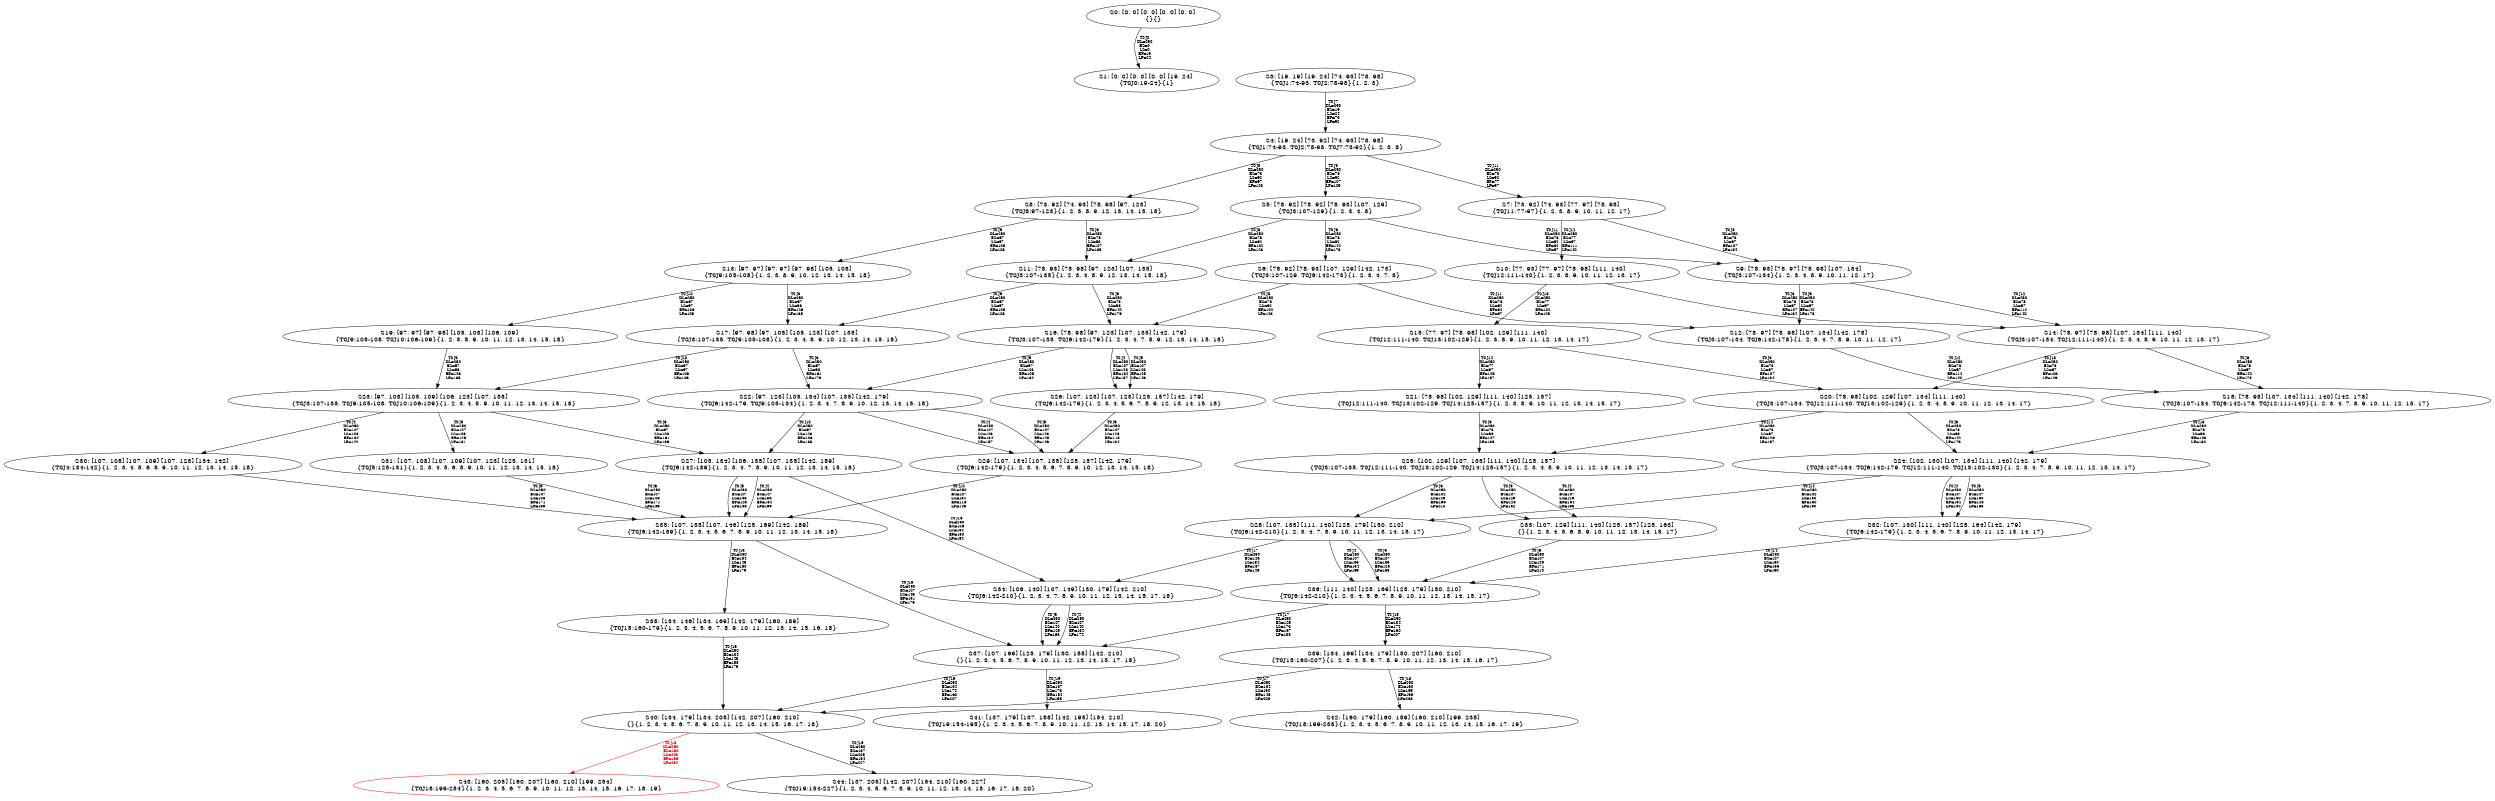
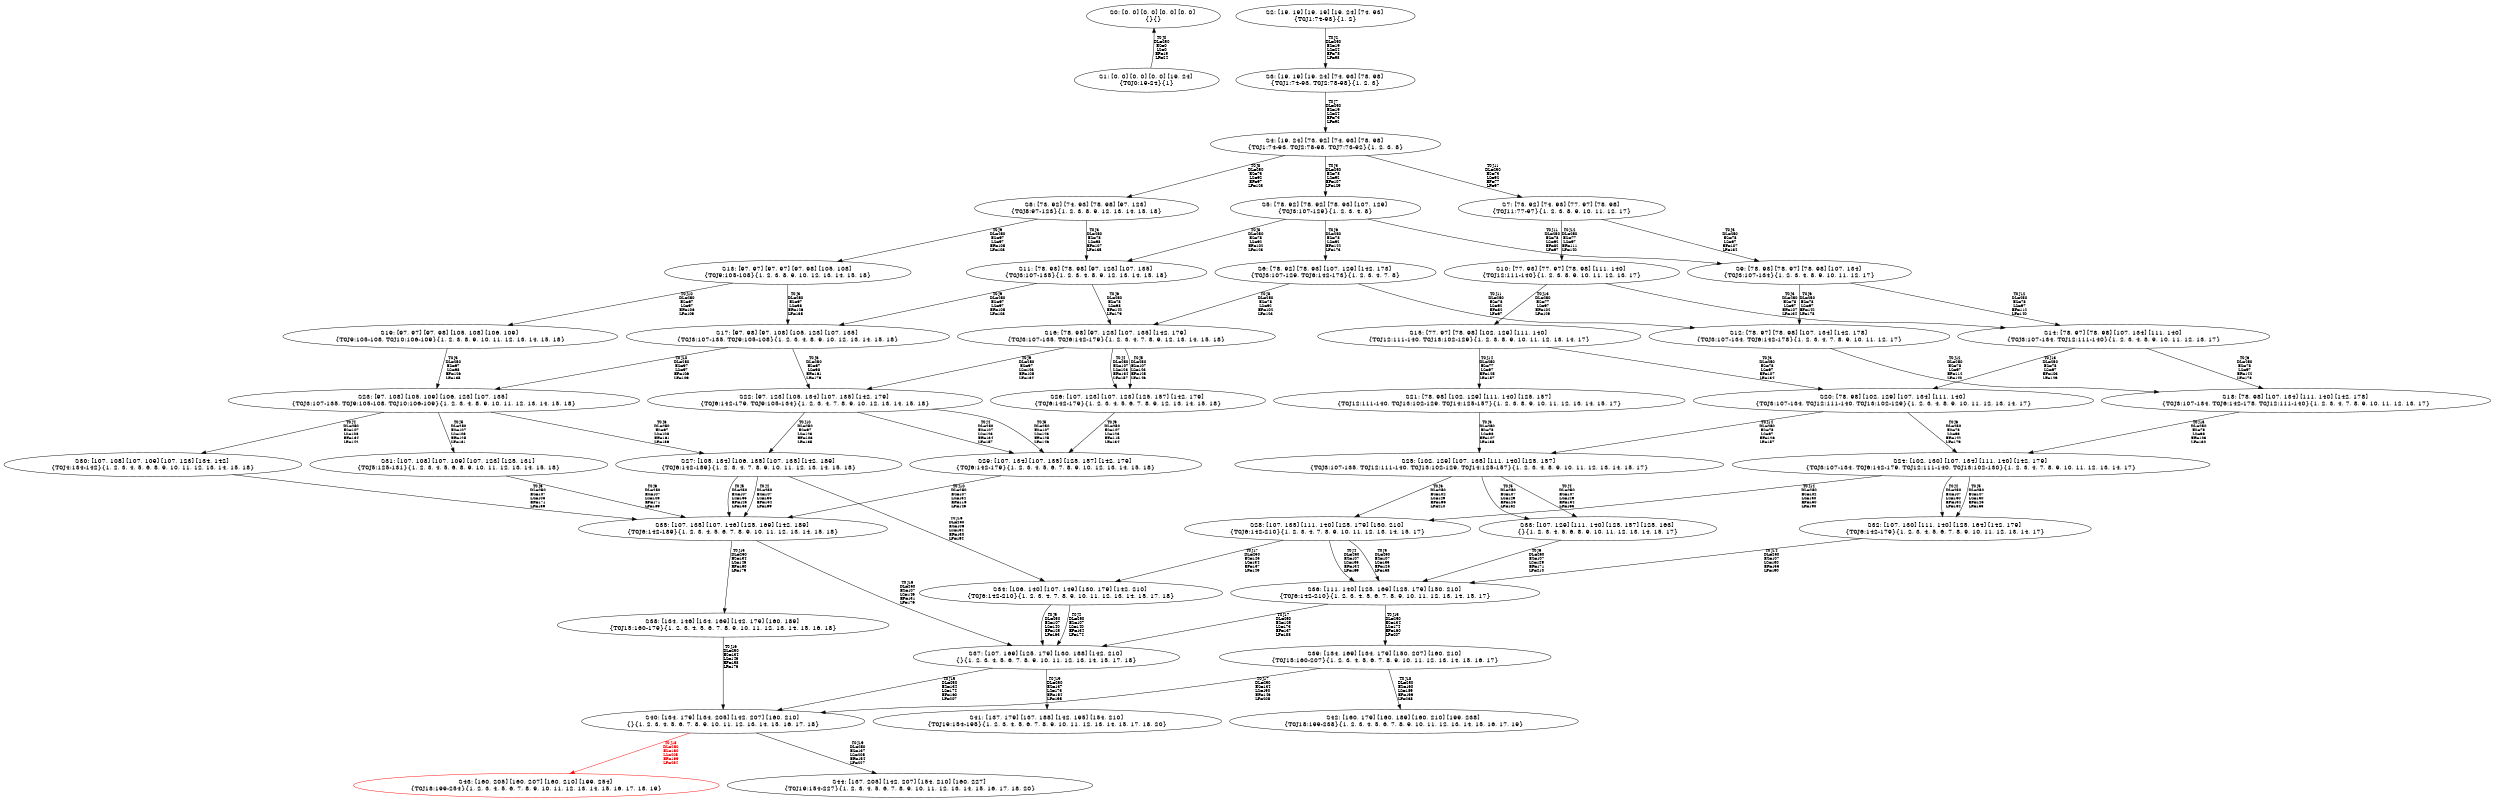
none -> (1326, 16)
(1135, 45) -> (1154, 50)
